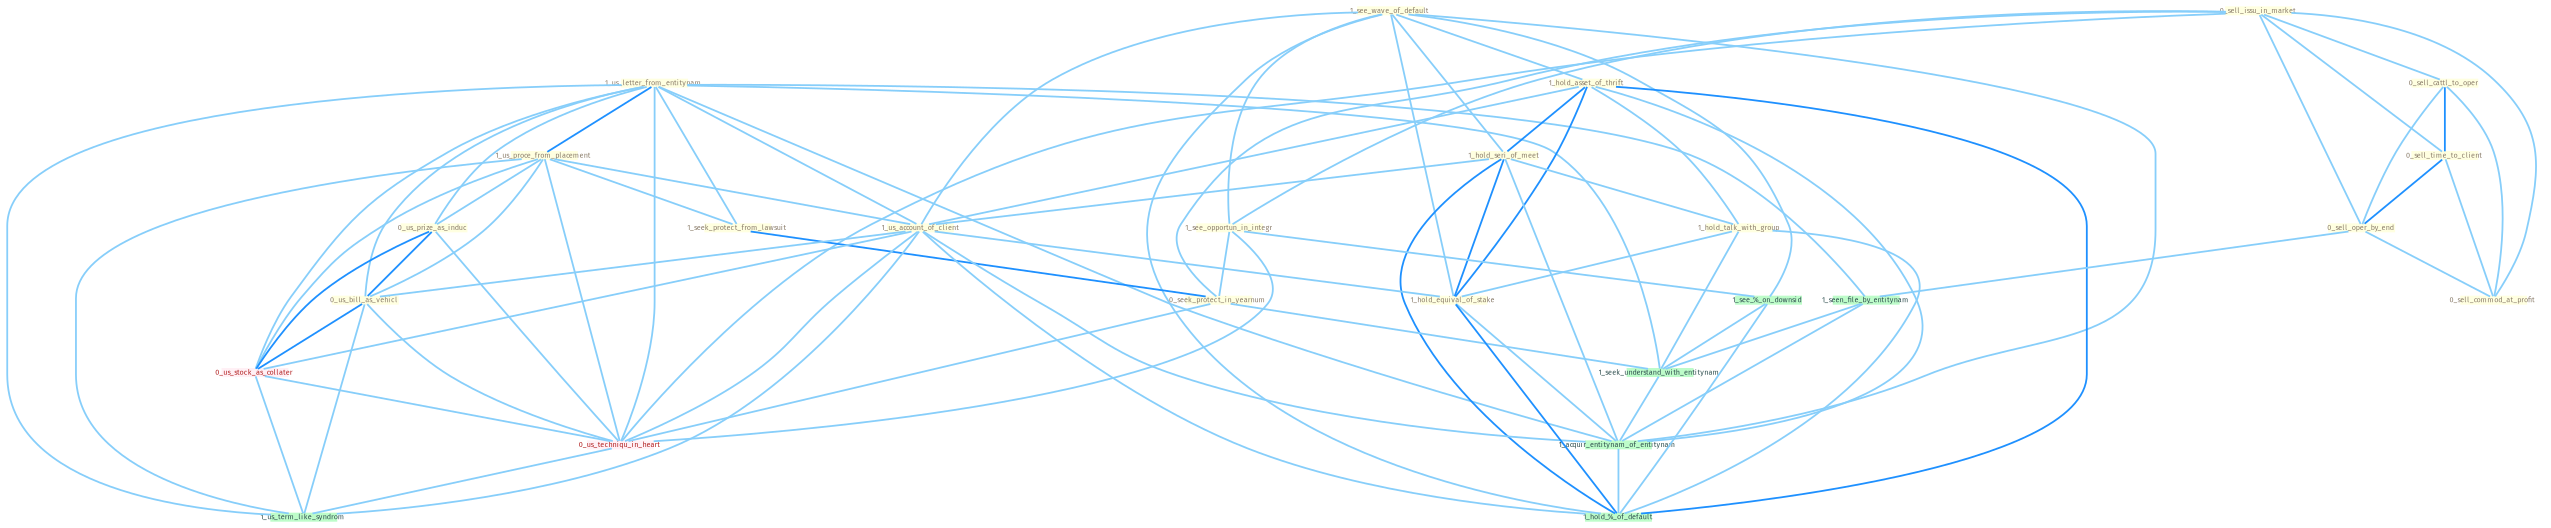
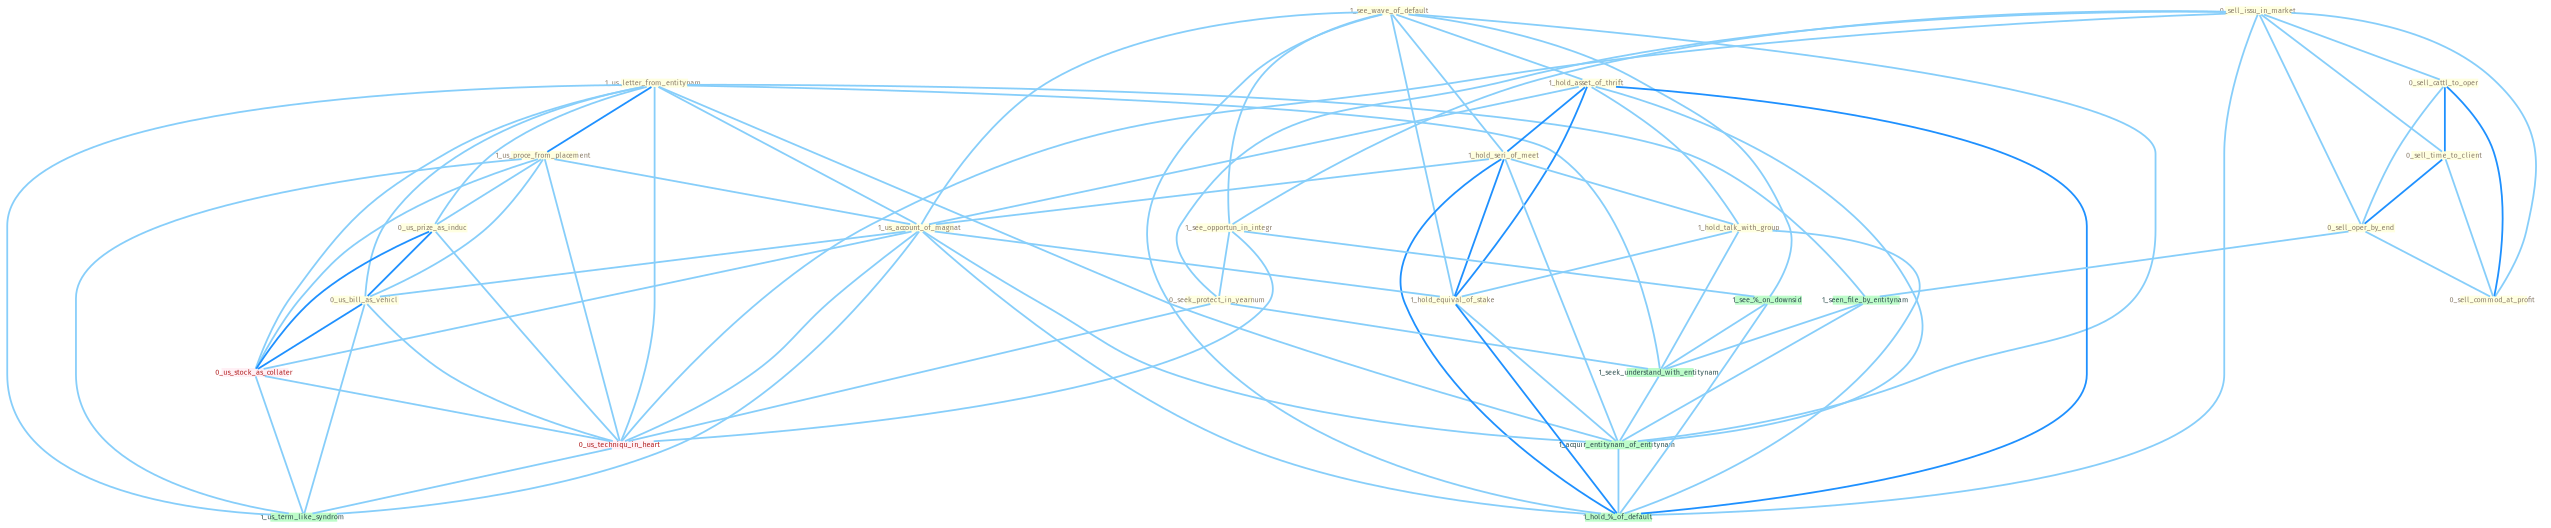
(2500, 184) -> (2500, 184)
(738, 228) -> none
(920, 228) -> (920, 228)
none -> (2134, 452)
